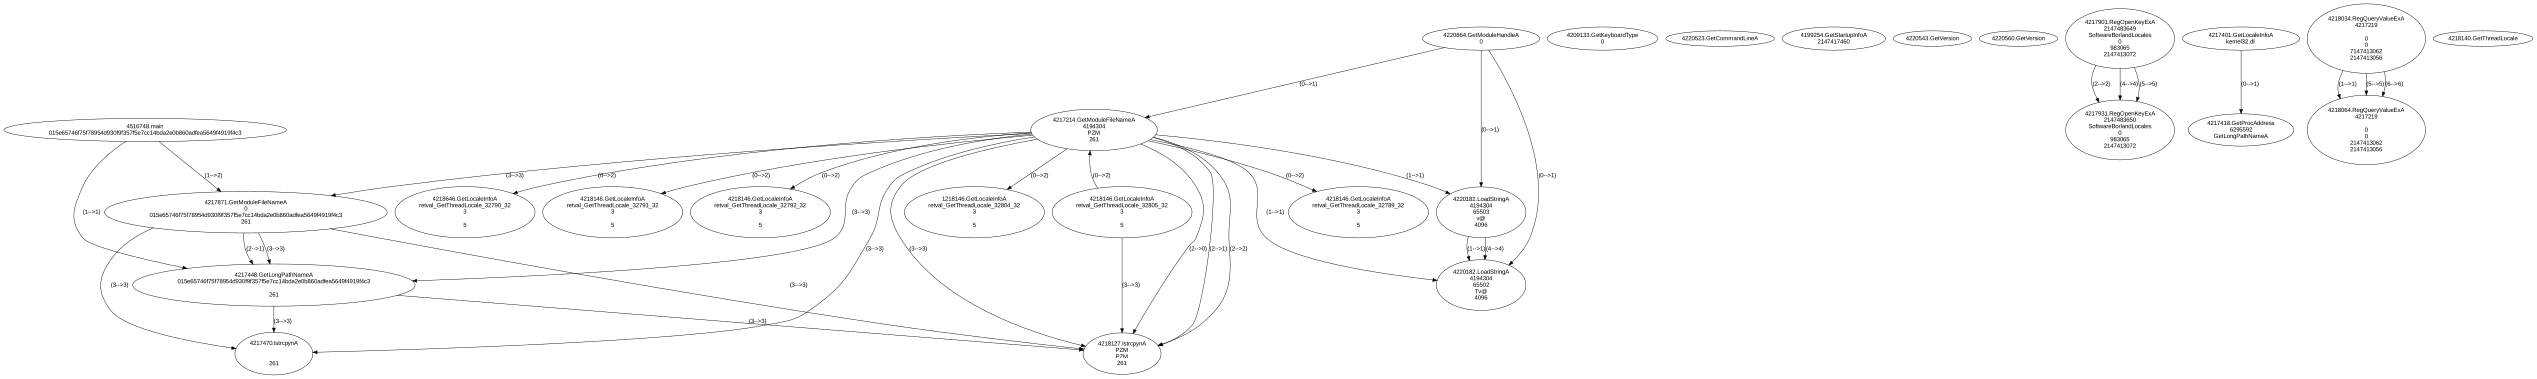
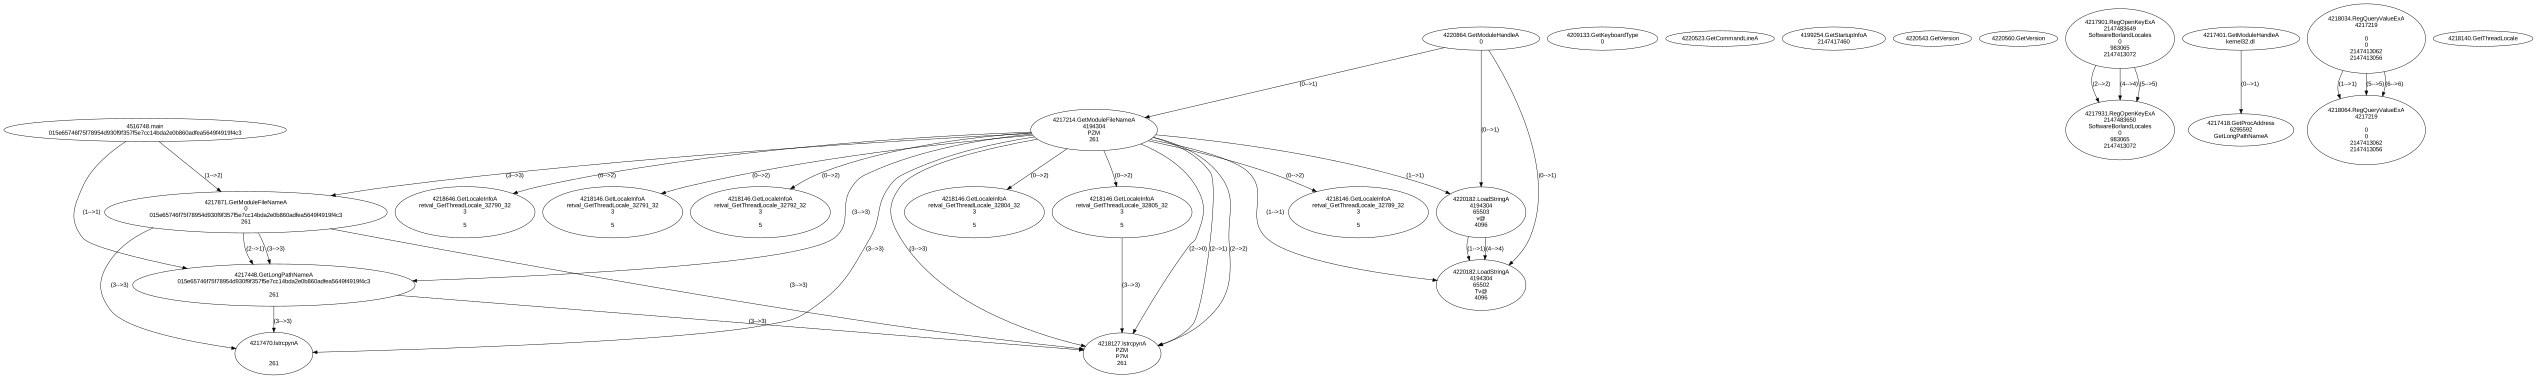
(2241, 39) -> (2241, 39)
(2366, 39) -> (2366, 39)
(1091, 172) -> (1110, 166)
(974, 212) -> (974, 212)
